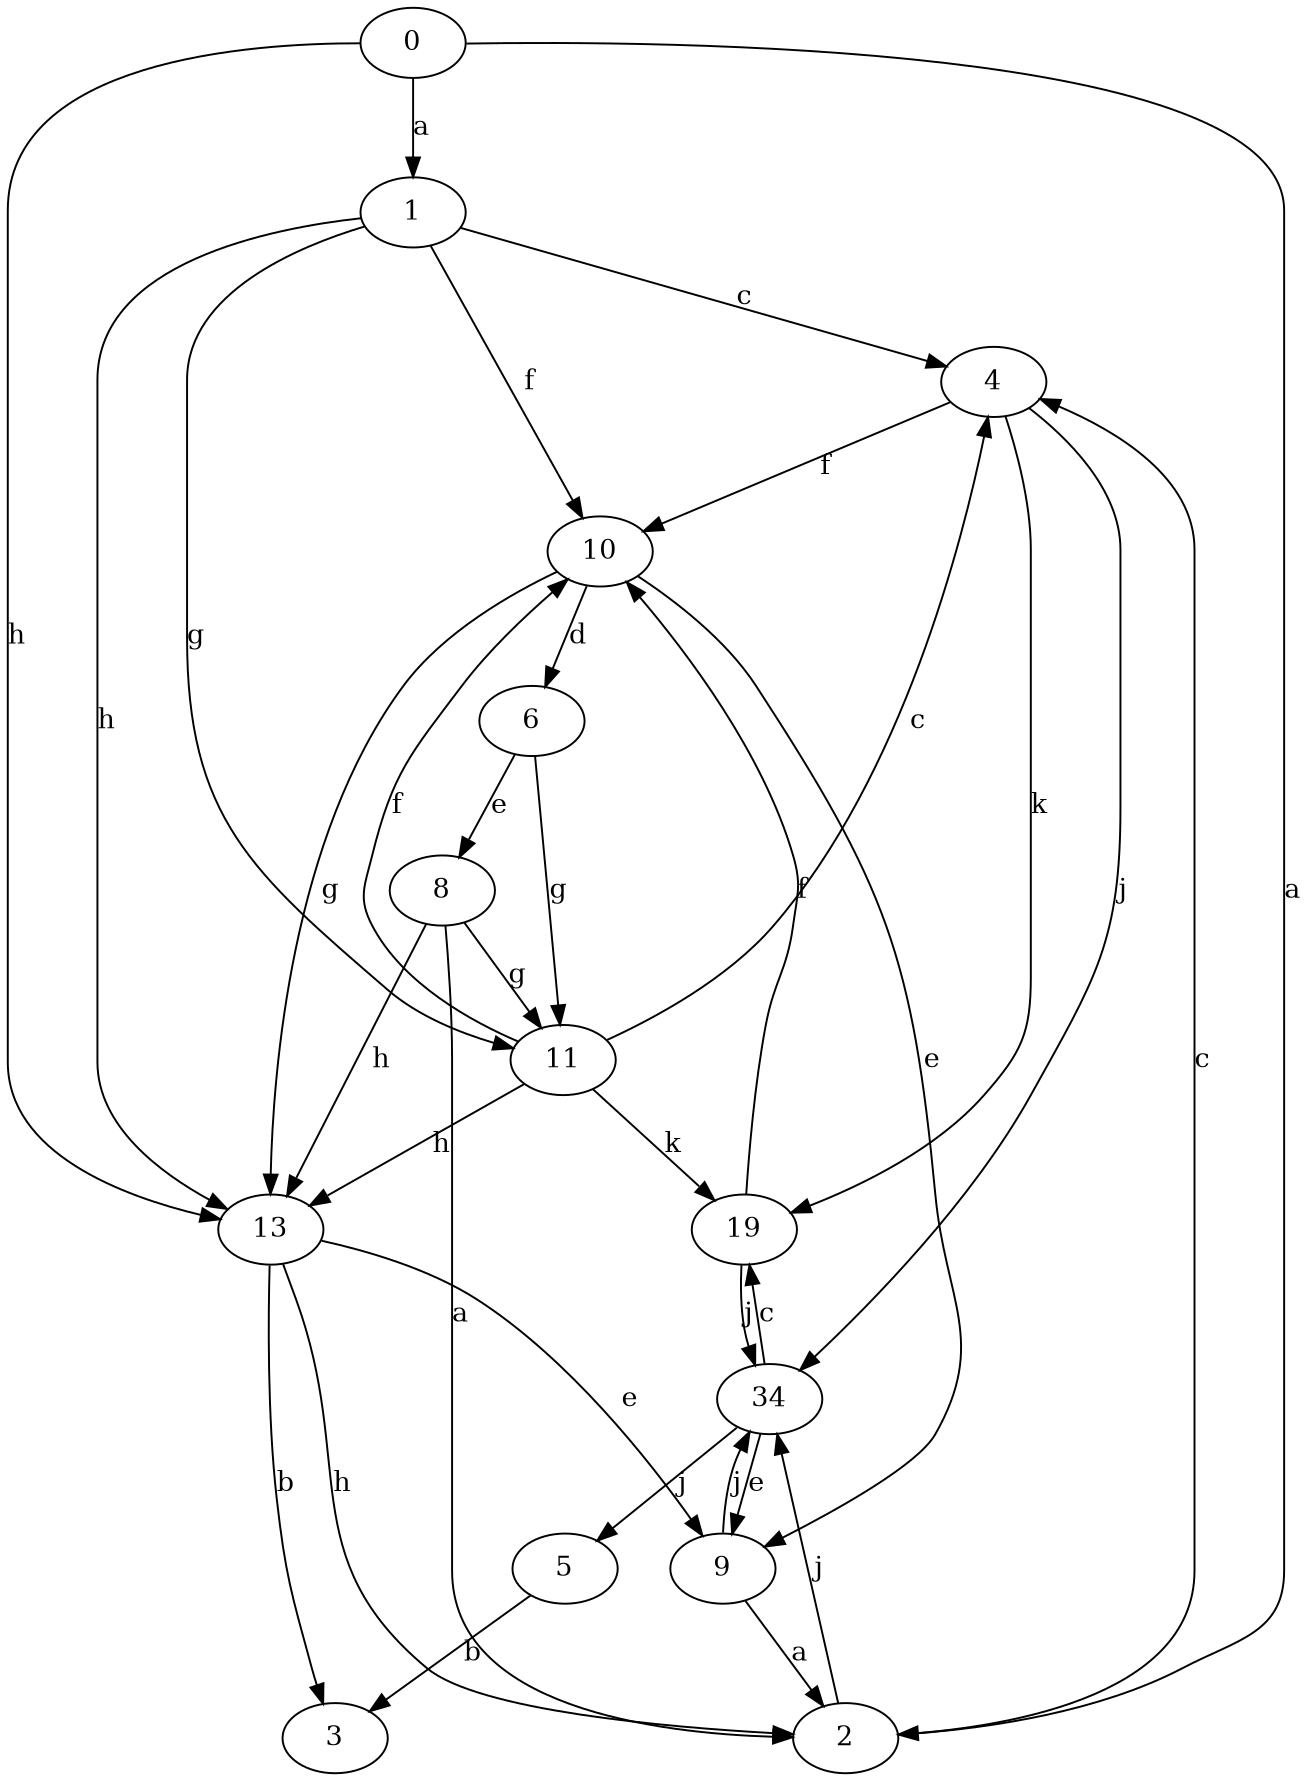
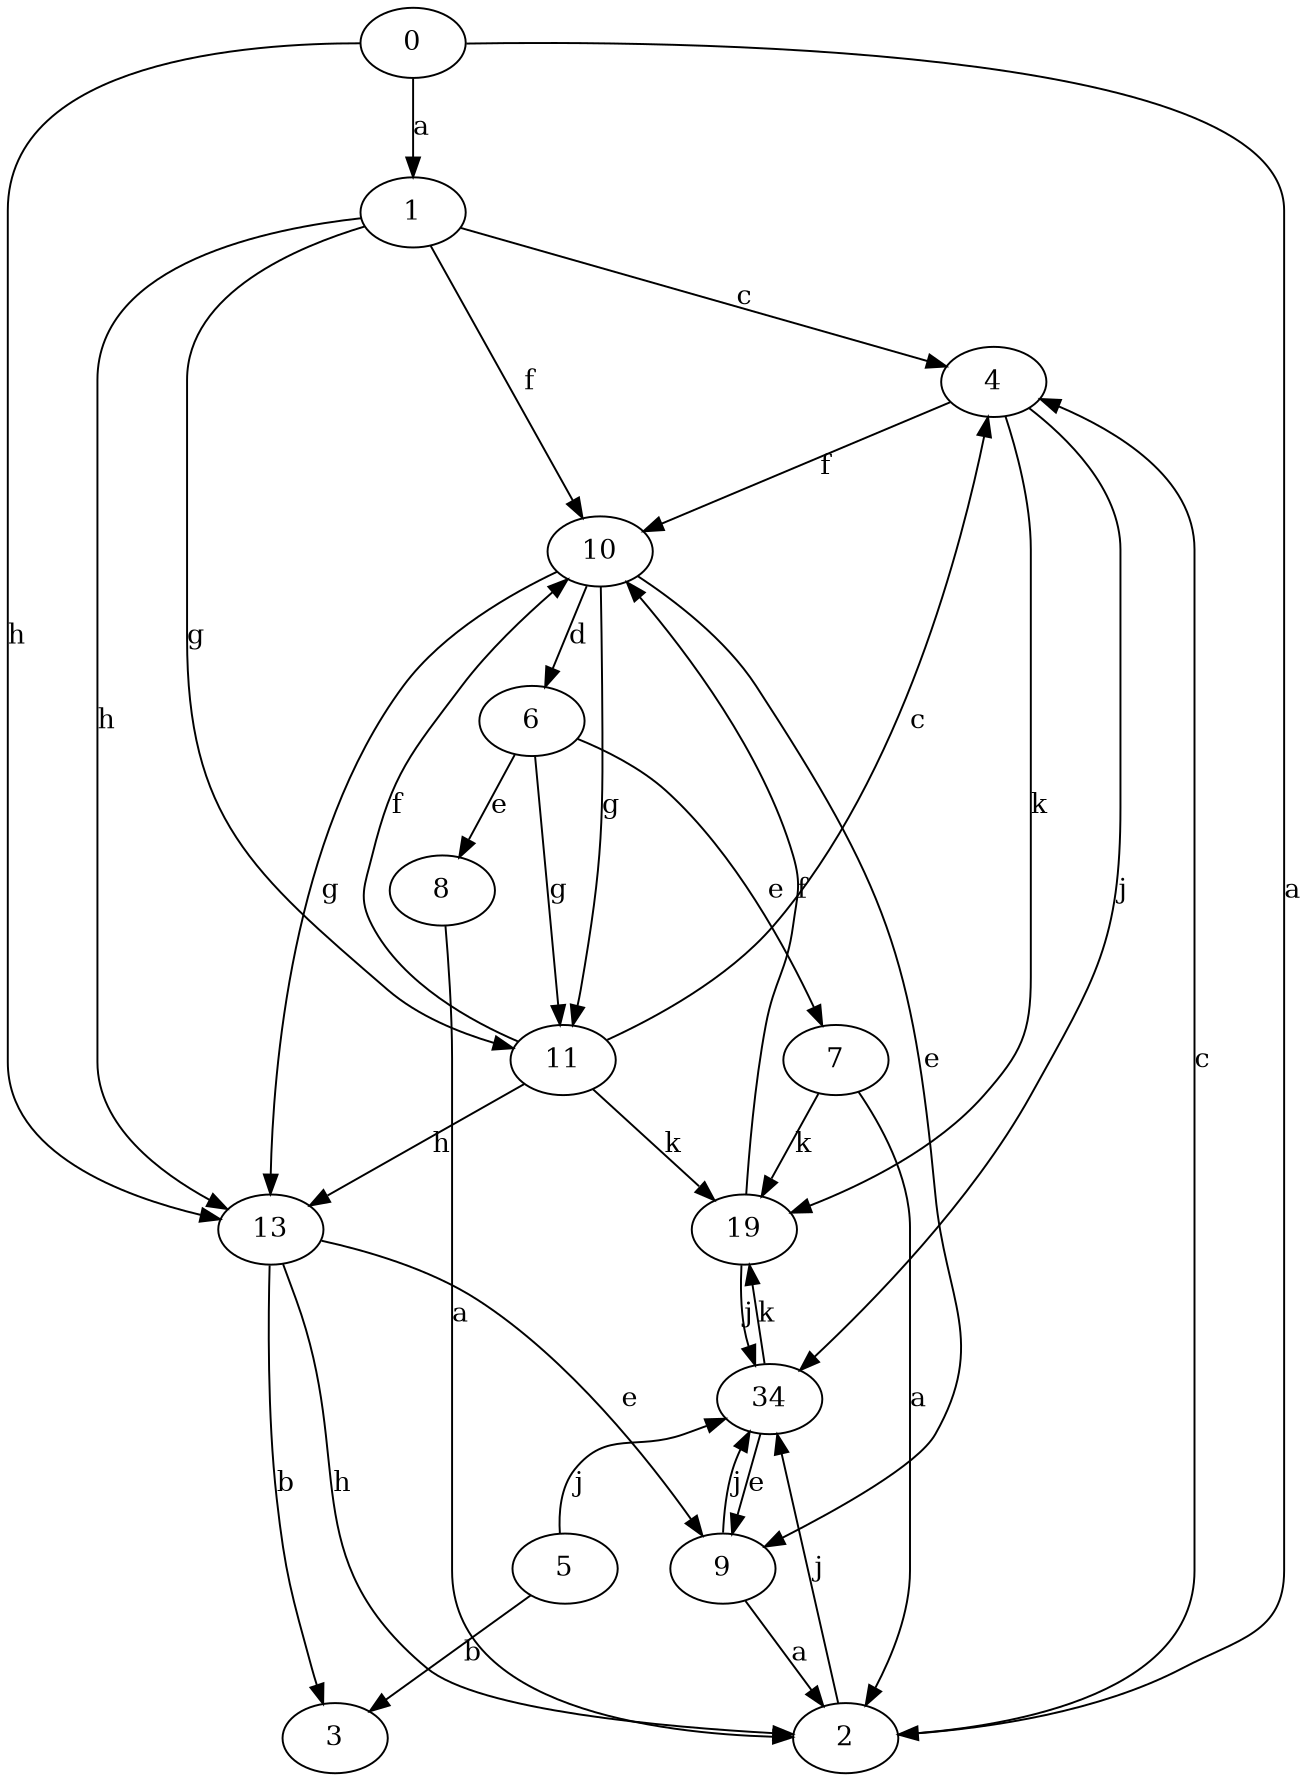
(497, 967) -> (602, 797)
(361, 1051) -> none
none -> (836, 1060)
(767, 1314) -> (767, 1314)
(678, 1475) -> (605, 1447)
